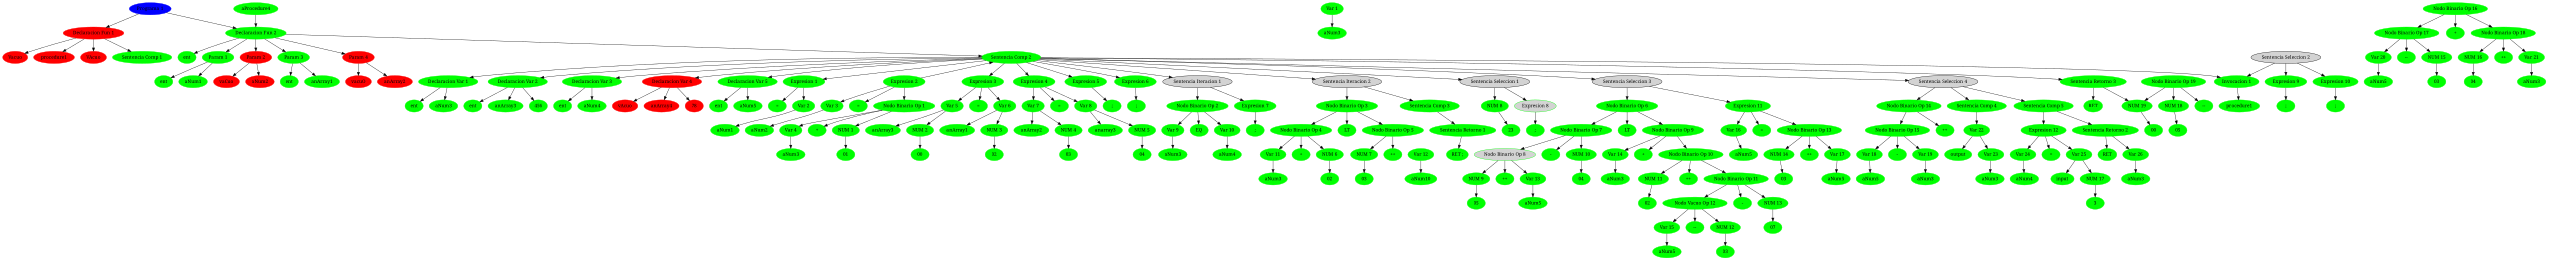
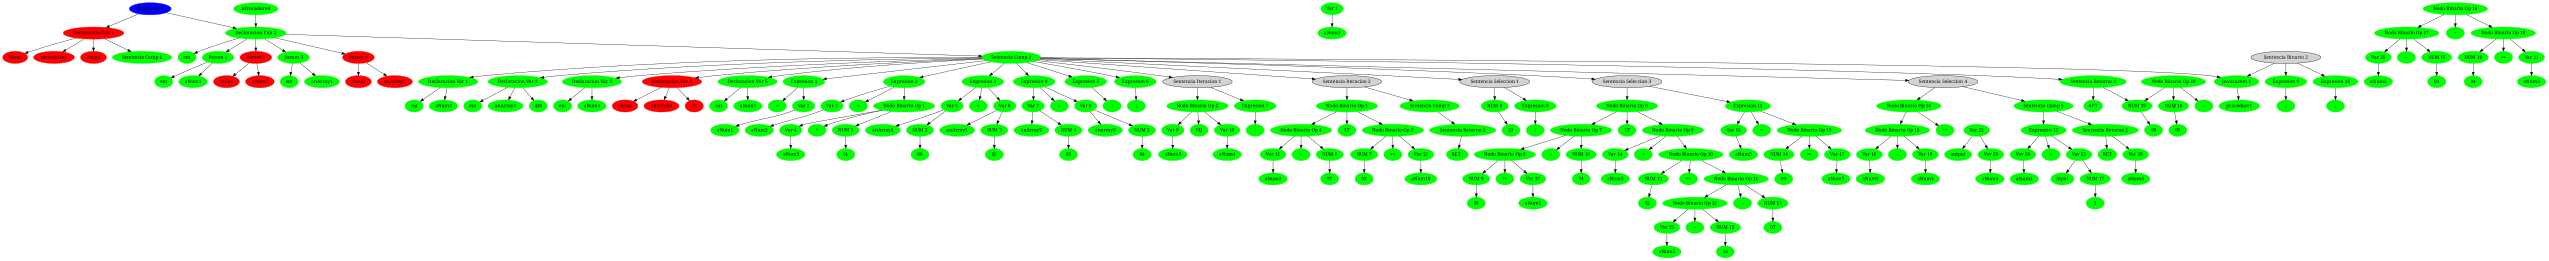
(2286, 57) -> (2286, 57)
(955, 71) -> (957, 69)
(1535, 106) -> (1535, 106)
(1977, 106) -> none
none -> (1406, 142)
(1505, 155) -> (1505, 155)
(1695, 203) -> (1695, 203)
